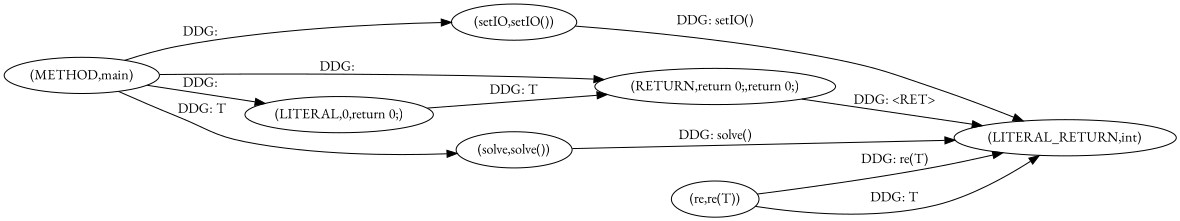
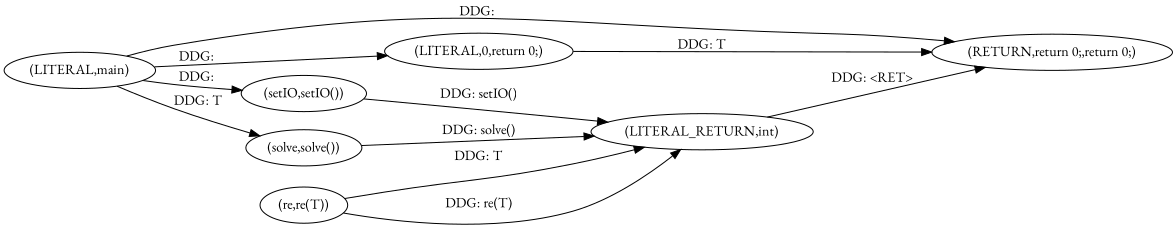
(82, 75) -> (80, 70)
(887, 112) -> (871, 93)
